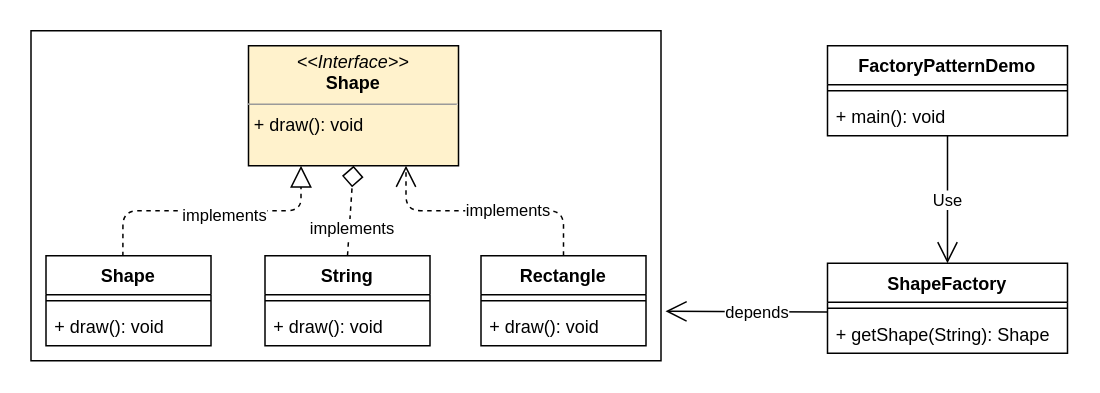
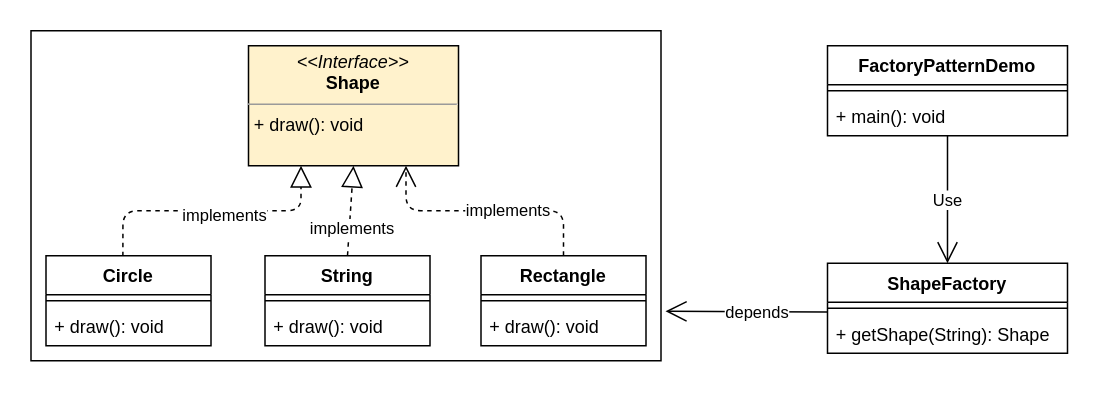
(352, 188) -> (352, 188)
(128, 276) -> (128, 276)
